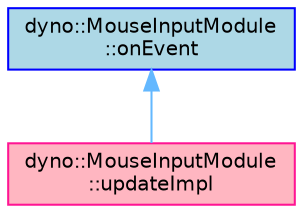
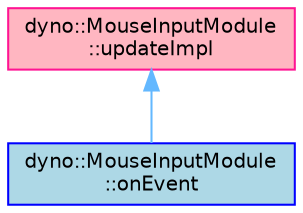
(151, 117) -> (151, 117)
